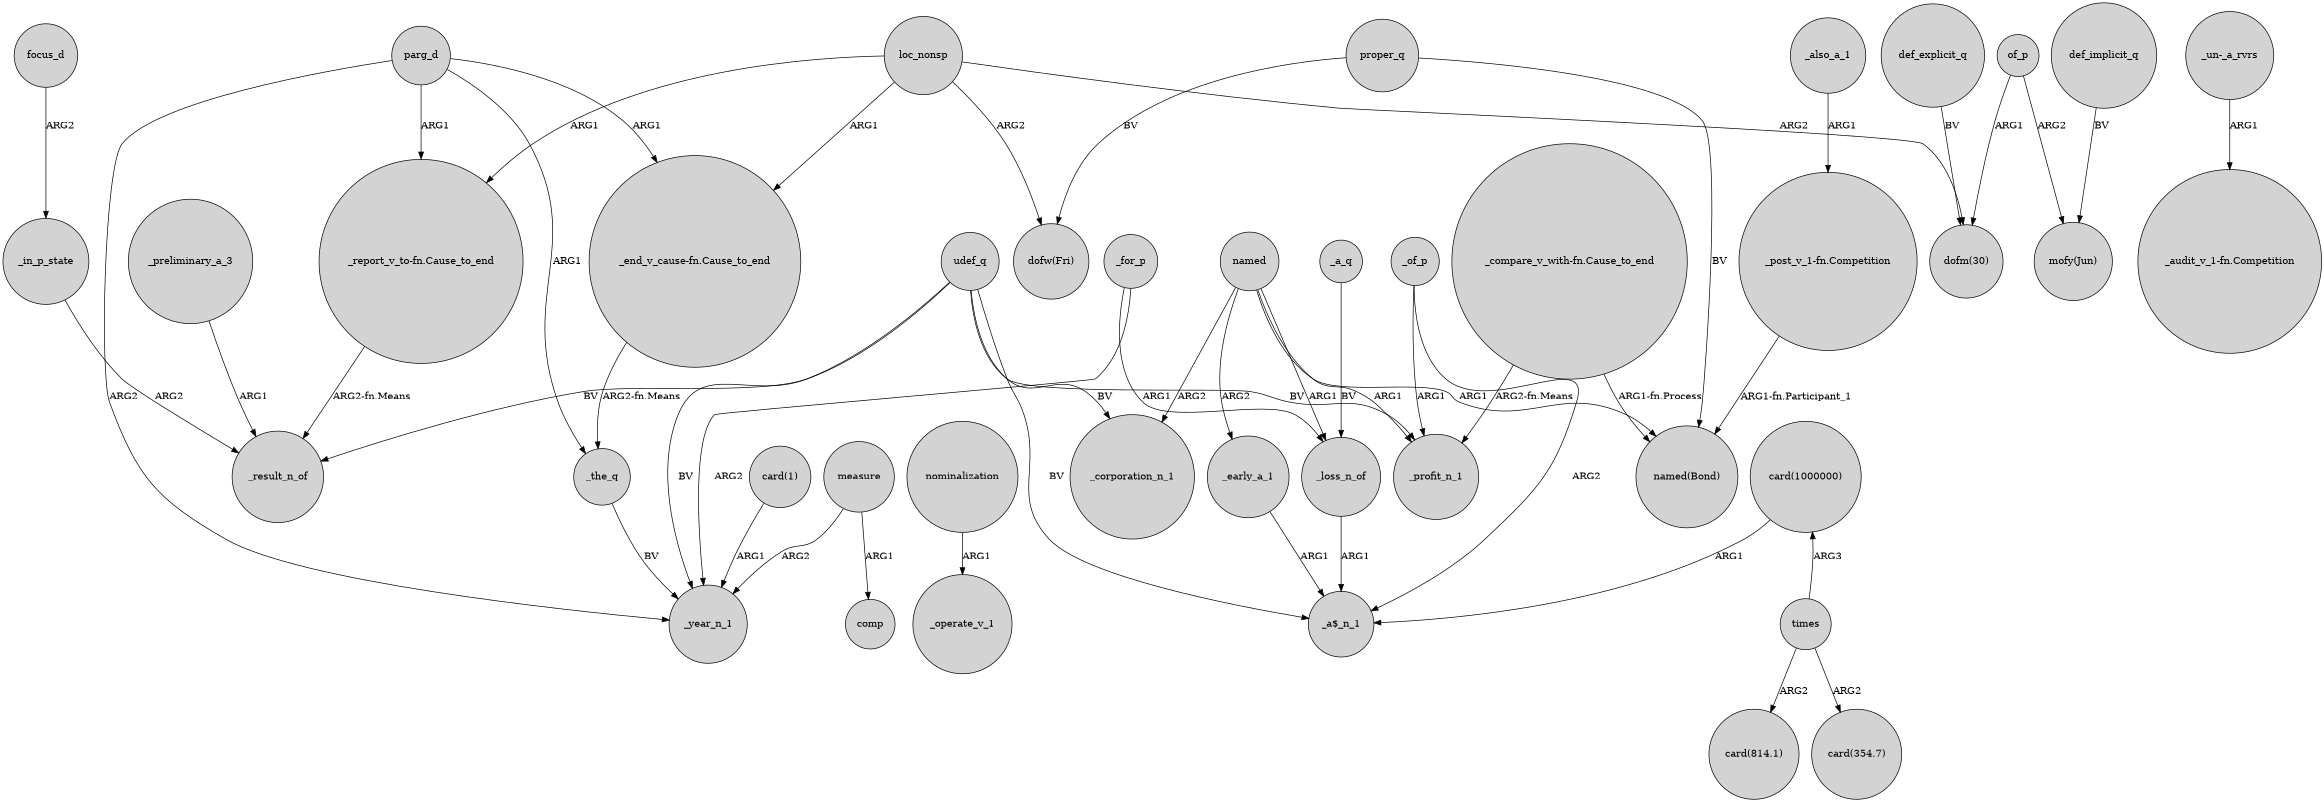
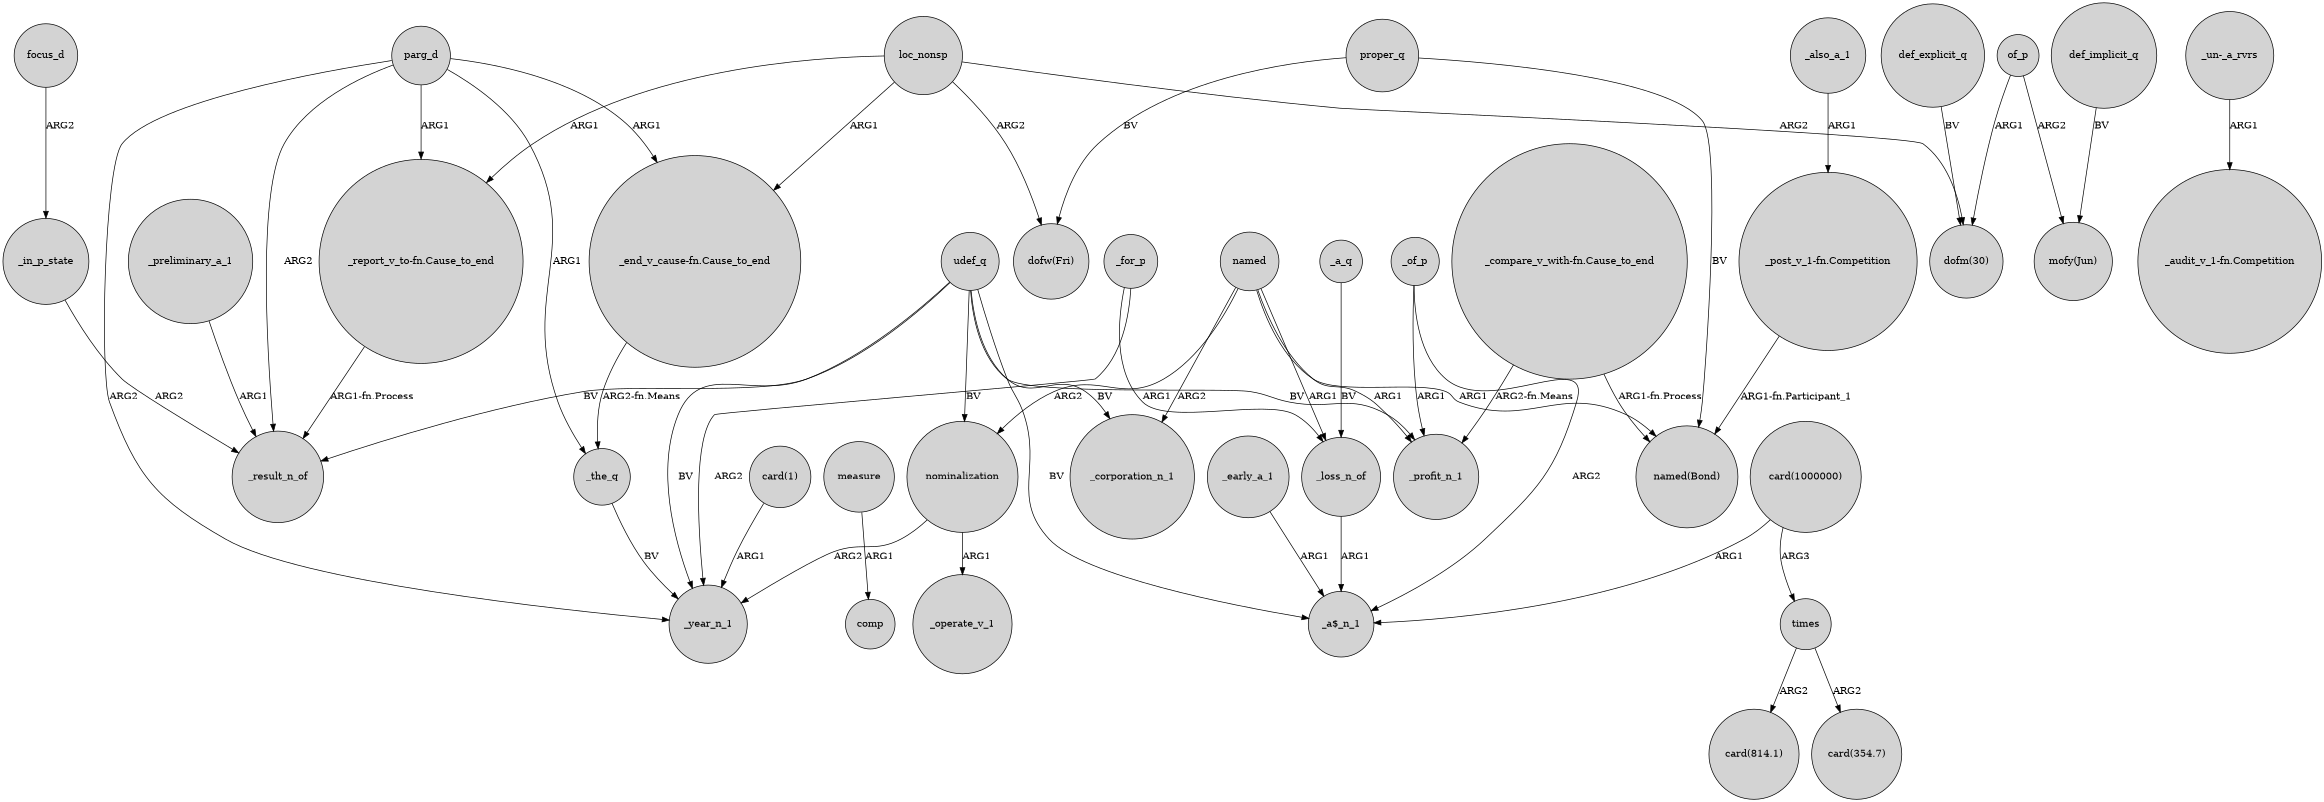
none -> (269, 215)
(191, 261) -> (191, 261)
none -> (967, 352)
(1221, 360) -> (1151, 385)
(372, 397) -> (372, 397)
(791, 547) -> (835, 551)
(1812, 569) -> (1781, 562)
